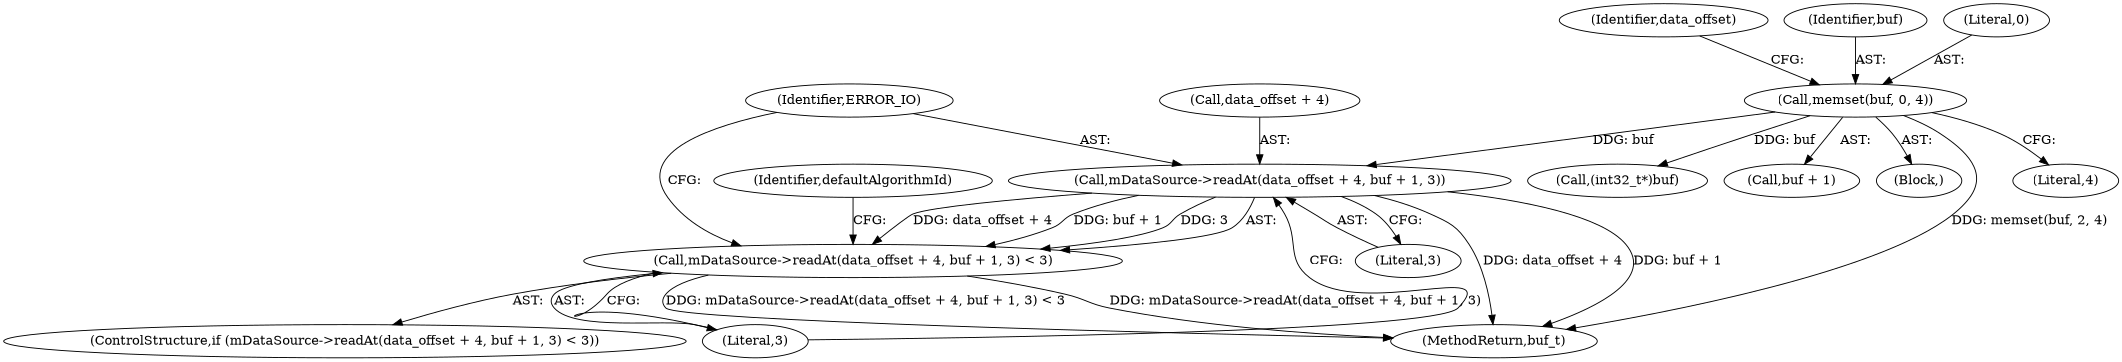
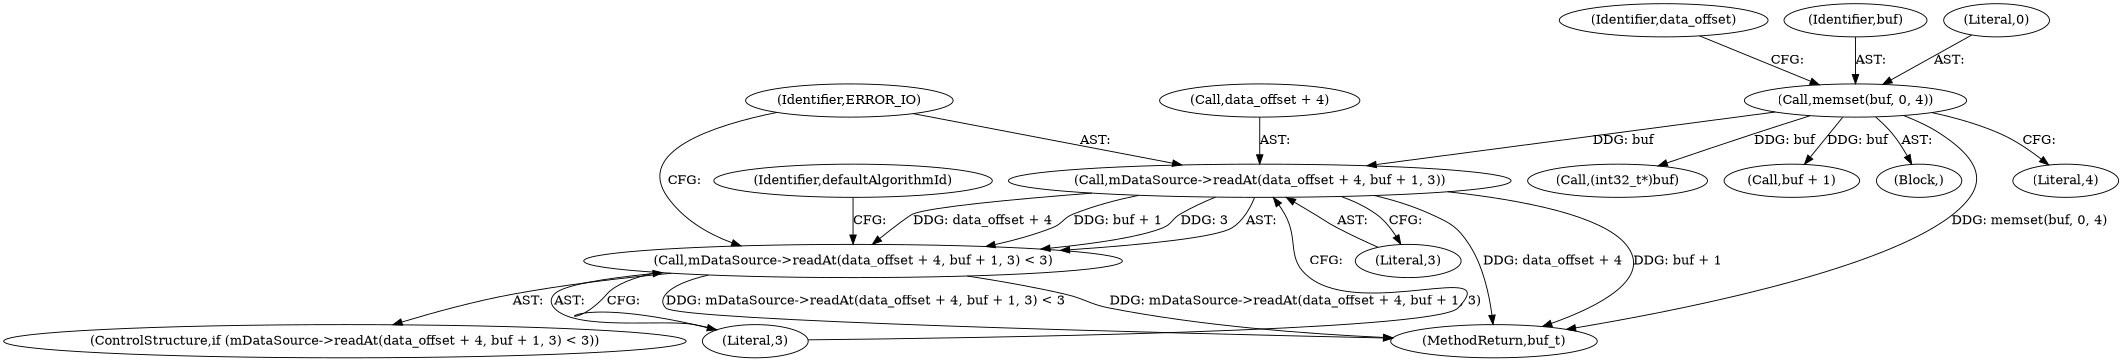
(1858, 141) -> (1858, 141)
(2029, 221) -> (2029, 221)
